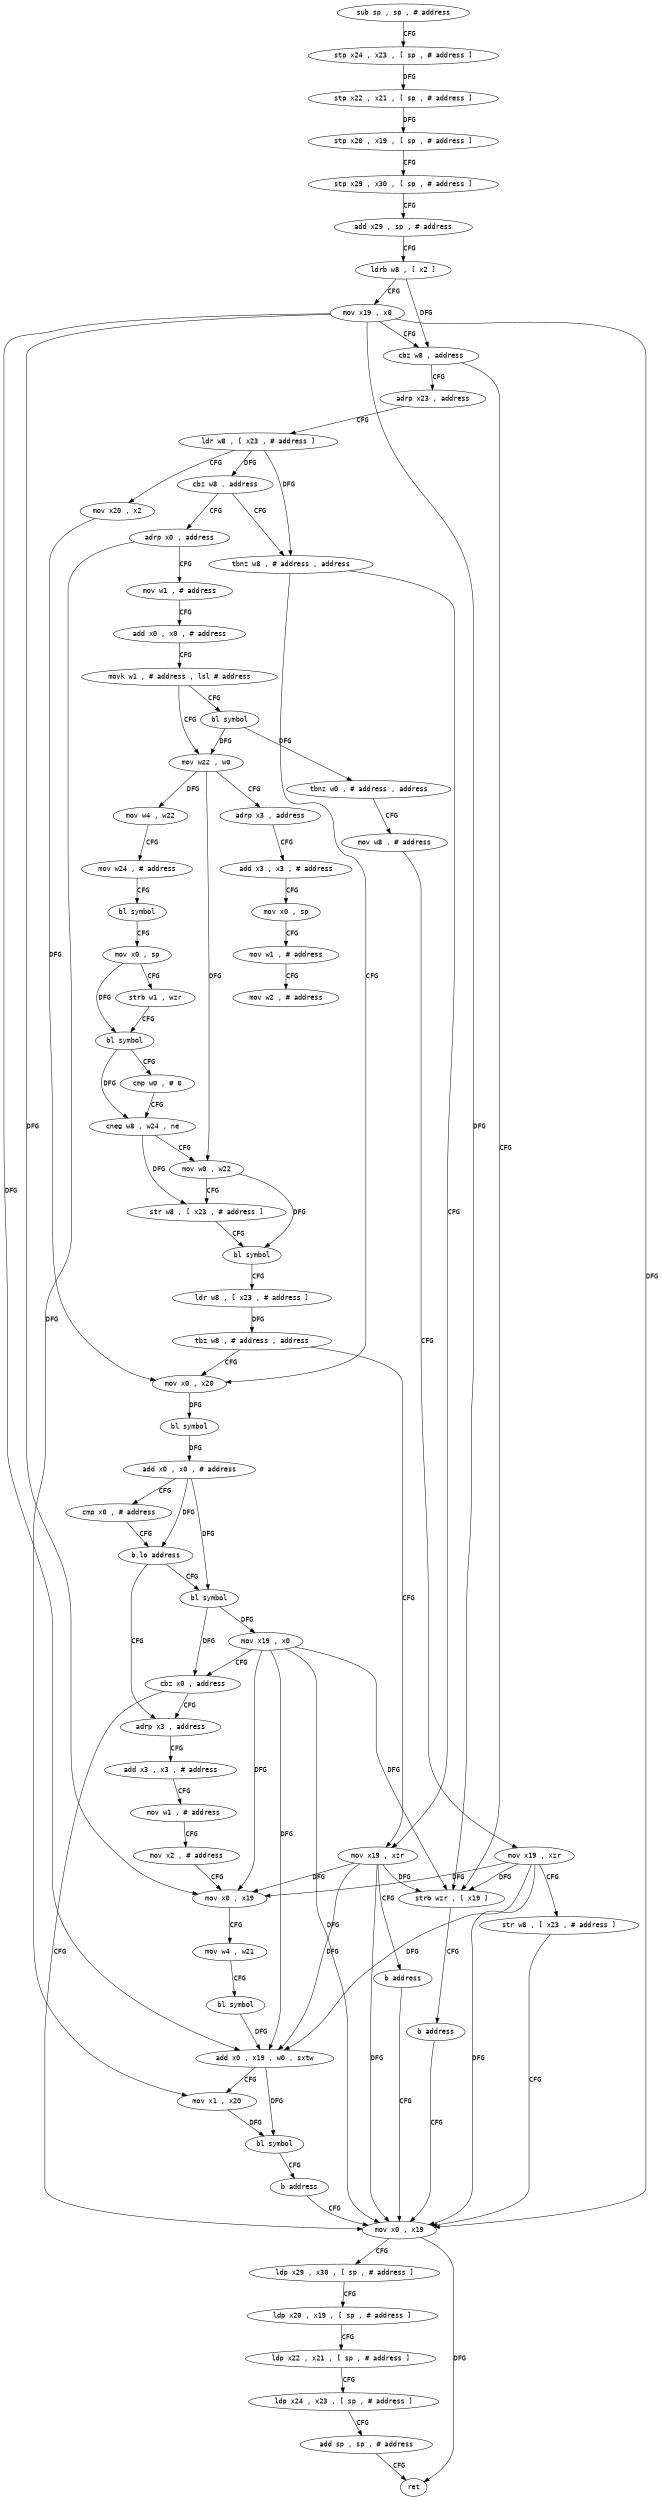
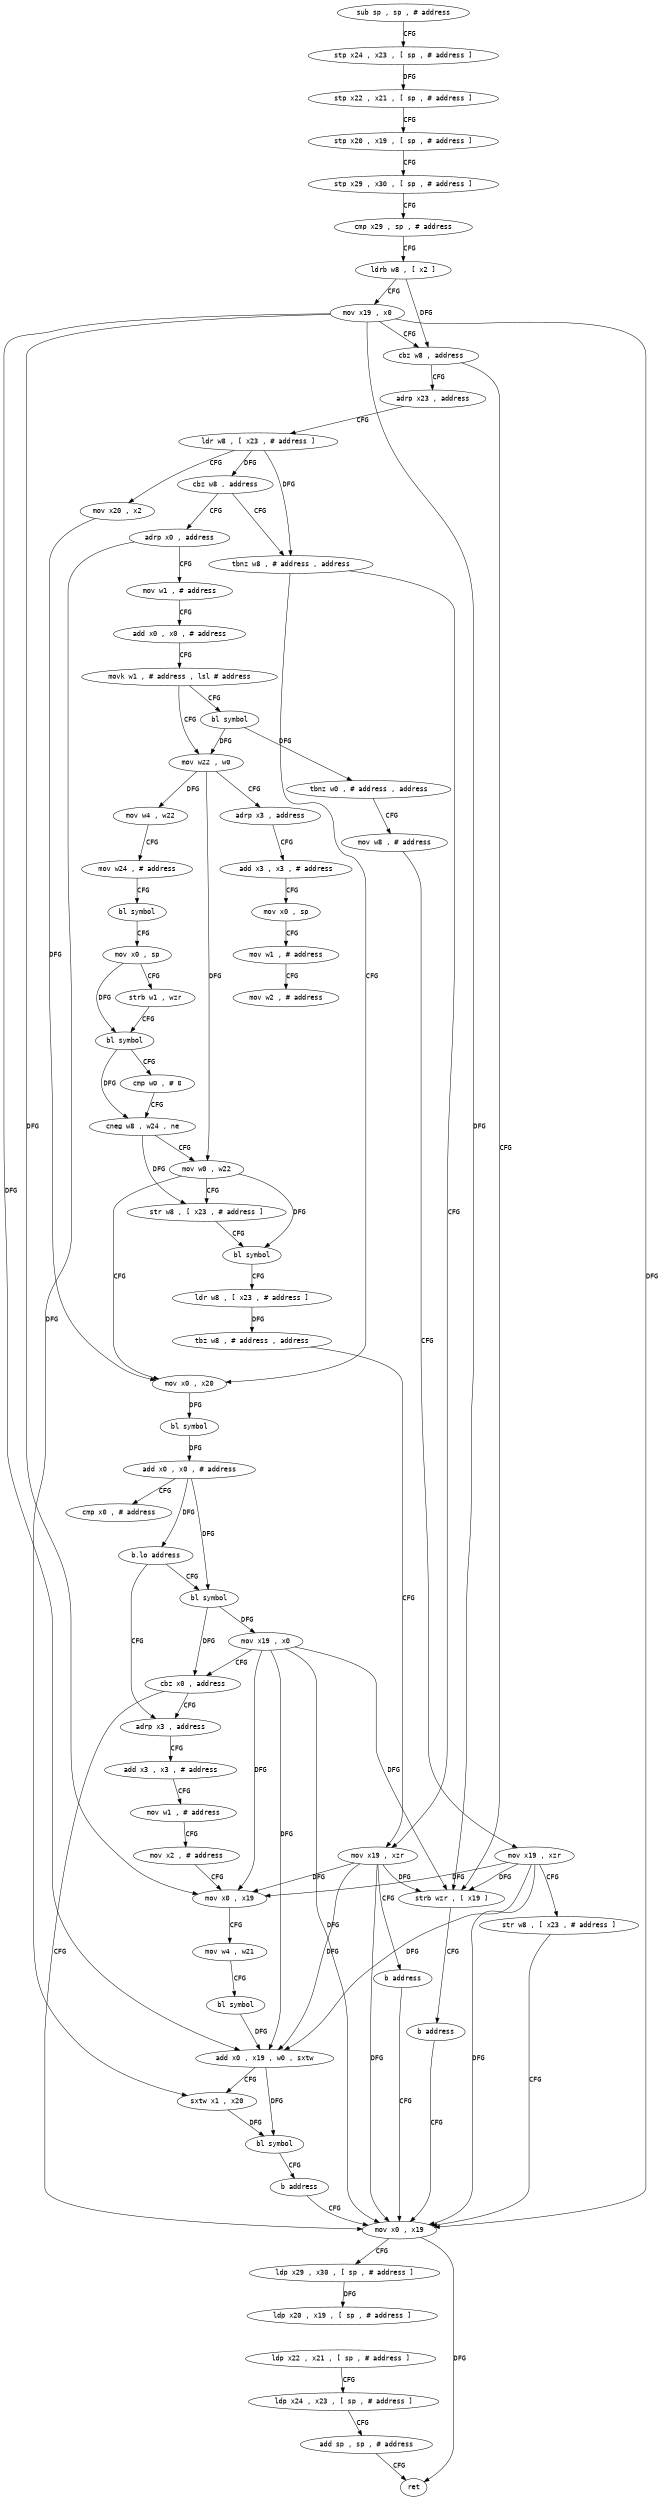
(409, 120) -> (409, 120)
(403, 227) -> (403, 227)
(223, 1361) -> (113, 1266)
(136, 1532) -> none
(217, 2101) -> (217, 2101)
(350, 2294) -> (350, 2294)
(342, 2335) -> none
